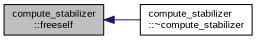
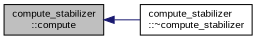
(54, 20) -> (54, 20)
